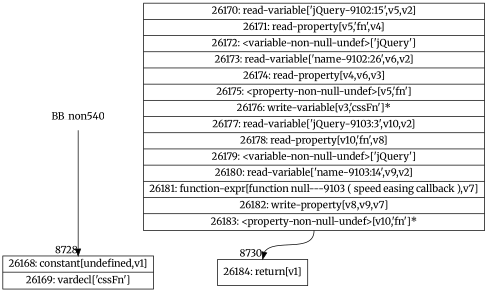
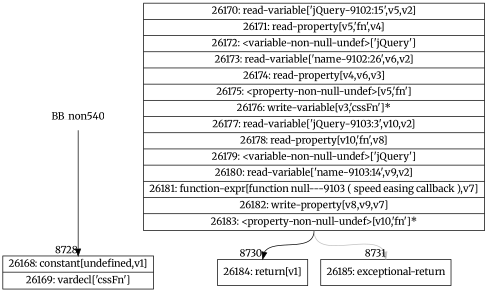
none -> (386, 273)
